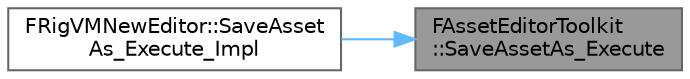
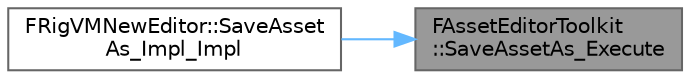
(175, 39) -> (175, 39)
